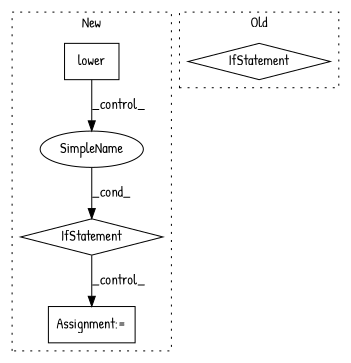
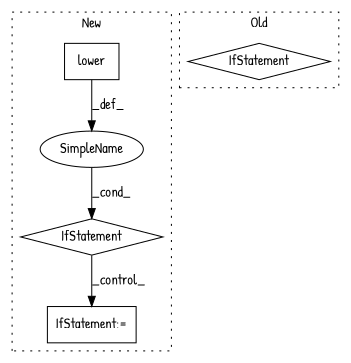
(119, 105) -> (108, 105)
(92, 325) -> (92, 325)
